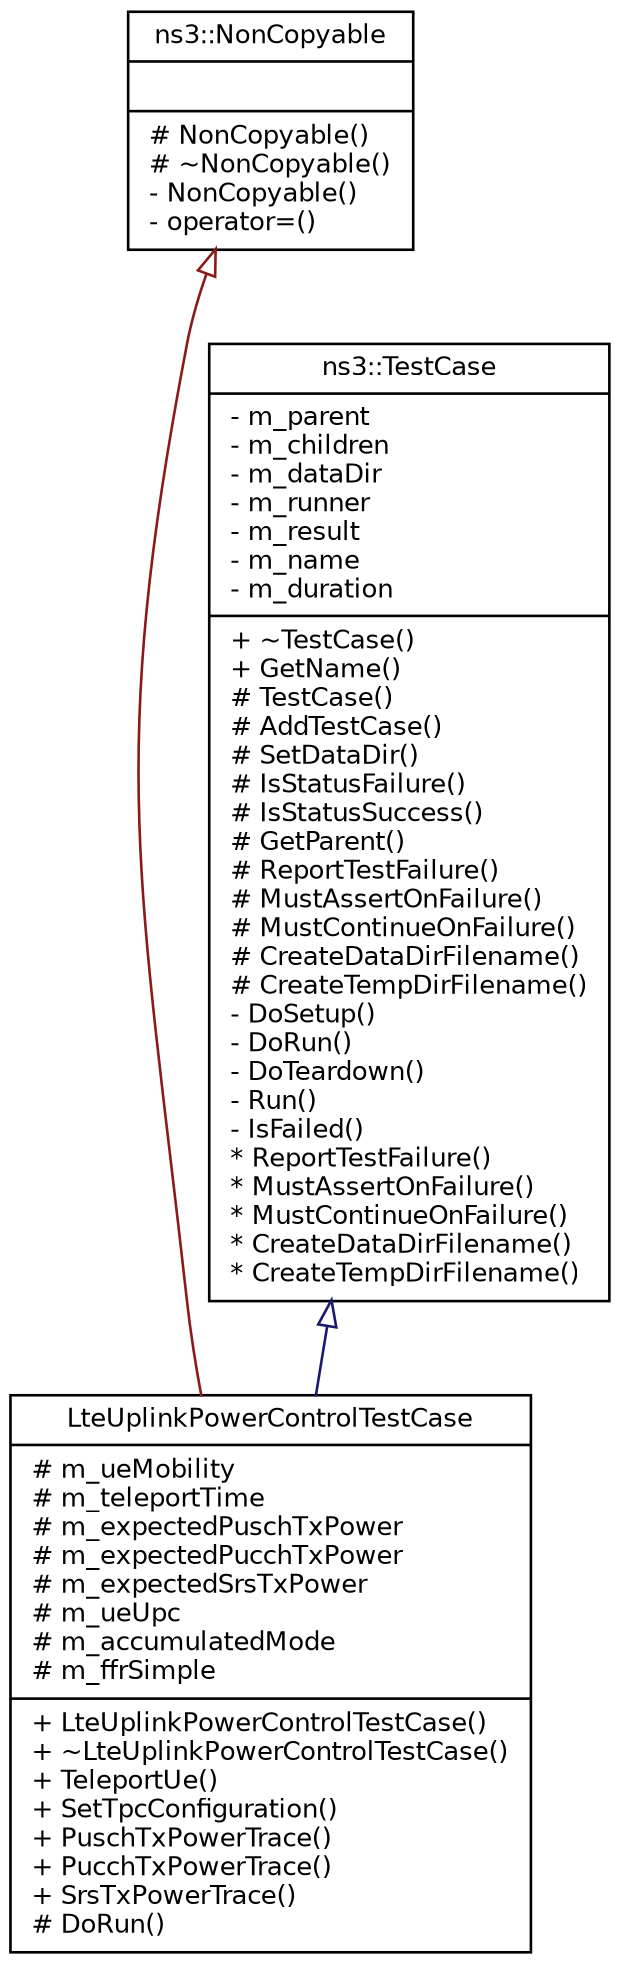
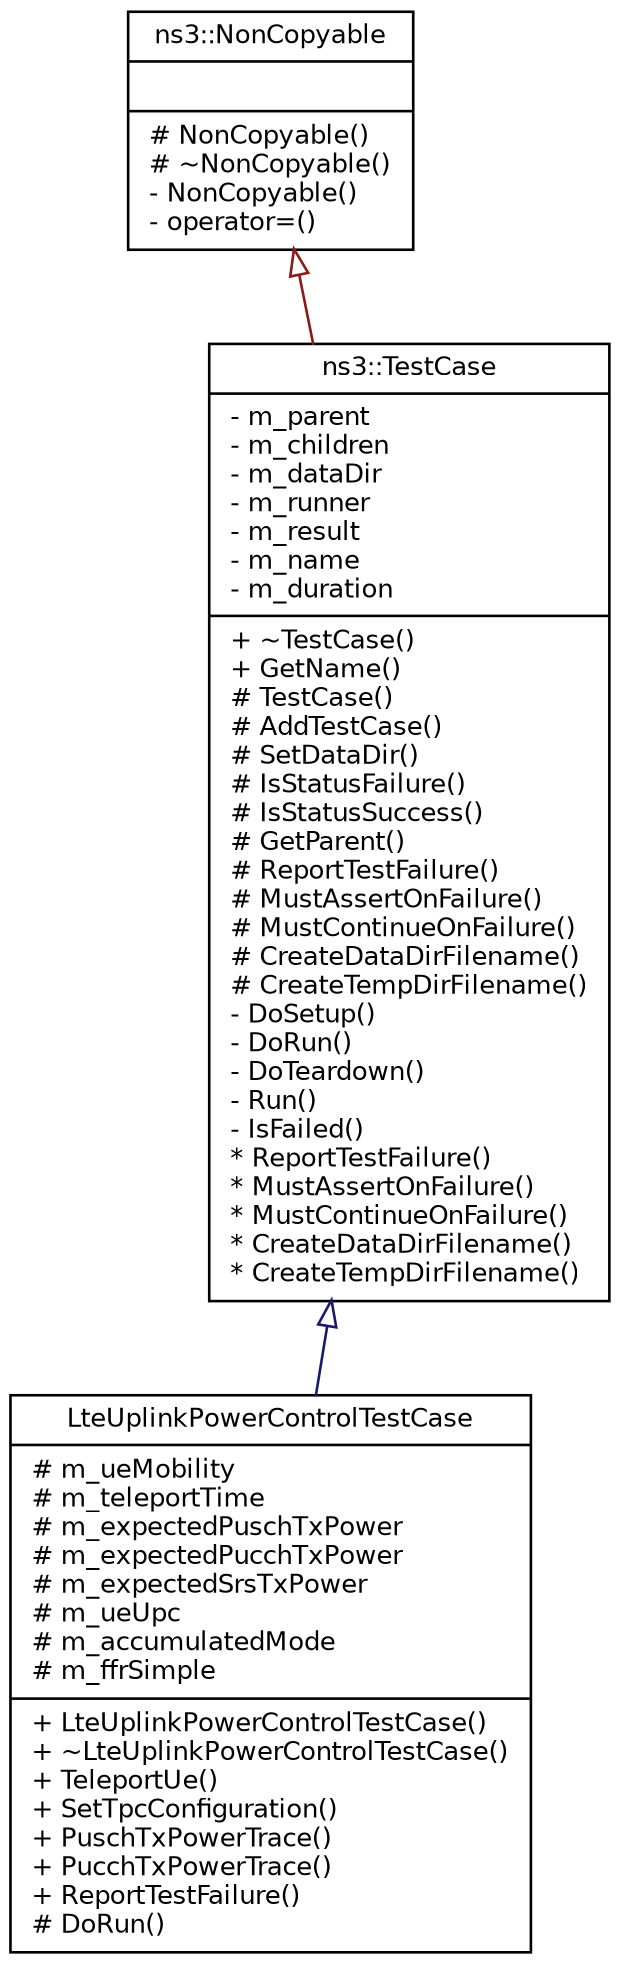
(140, 834) -> (306, 310)
(165, 1896) -> (166, 1896)
